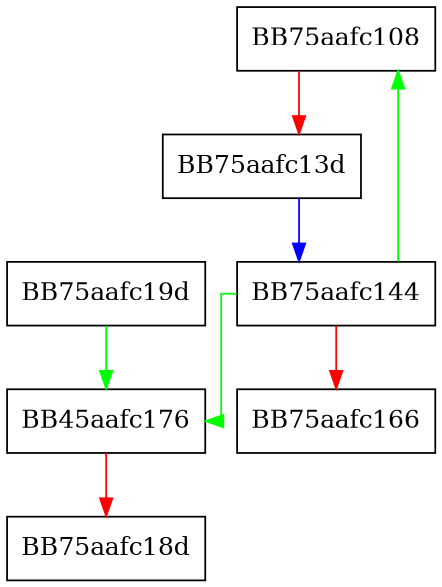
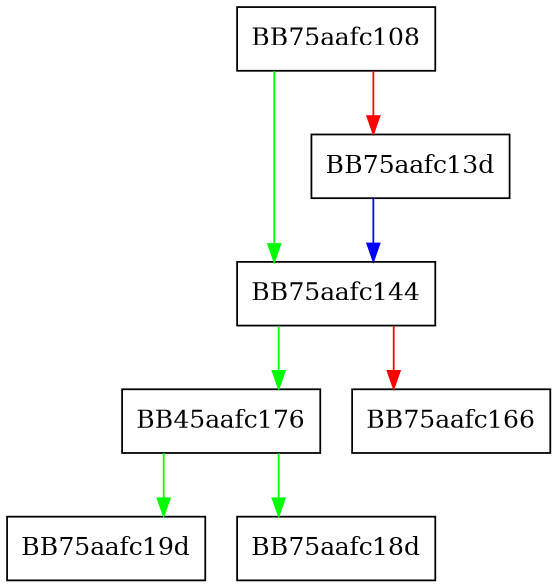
(398, 175) -> (274, 158)
(106, 348) -> (164, 476)
(106, 476) -> (279, 476)
